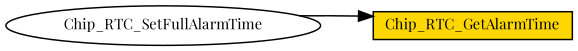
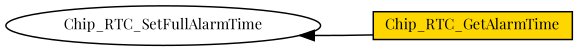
(329, 16) -> (344, 35)
